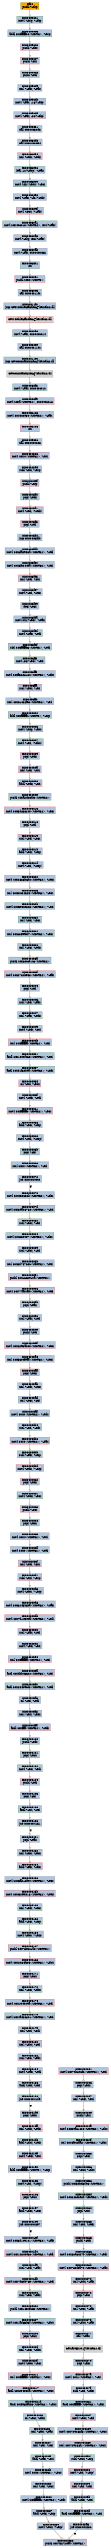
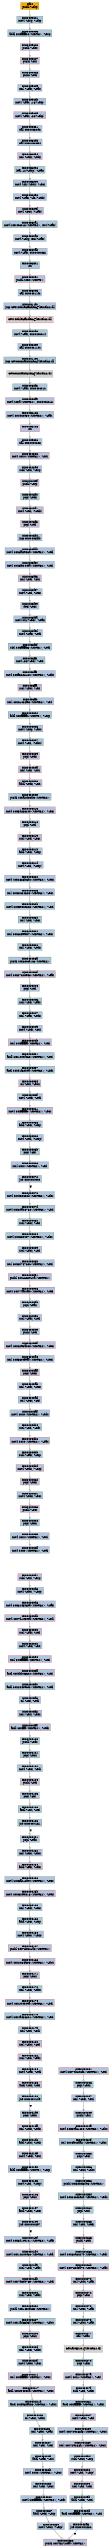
(30, 1563) -> none
none -> (30, 1638)
